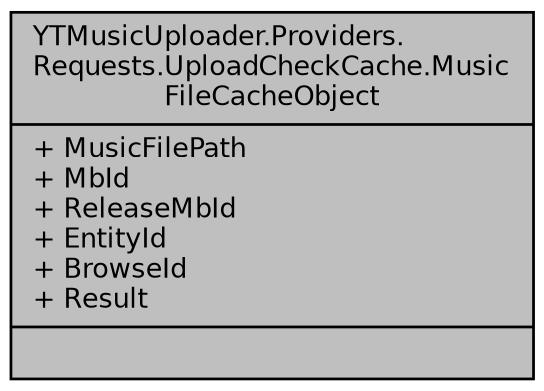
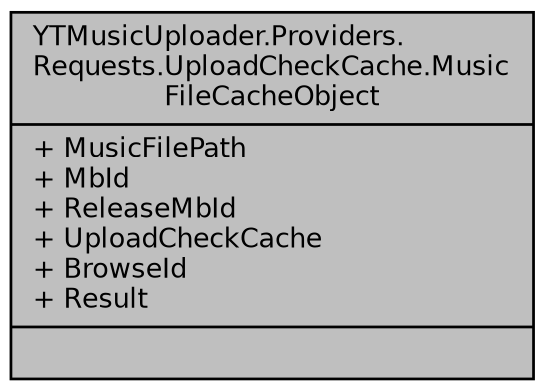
(100, 239) -> (178, 239)
